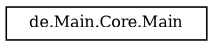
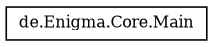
(107, 24) -> (107, 24)
